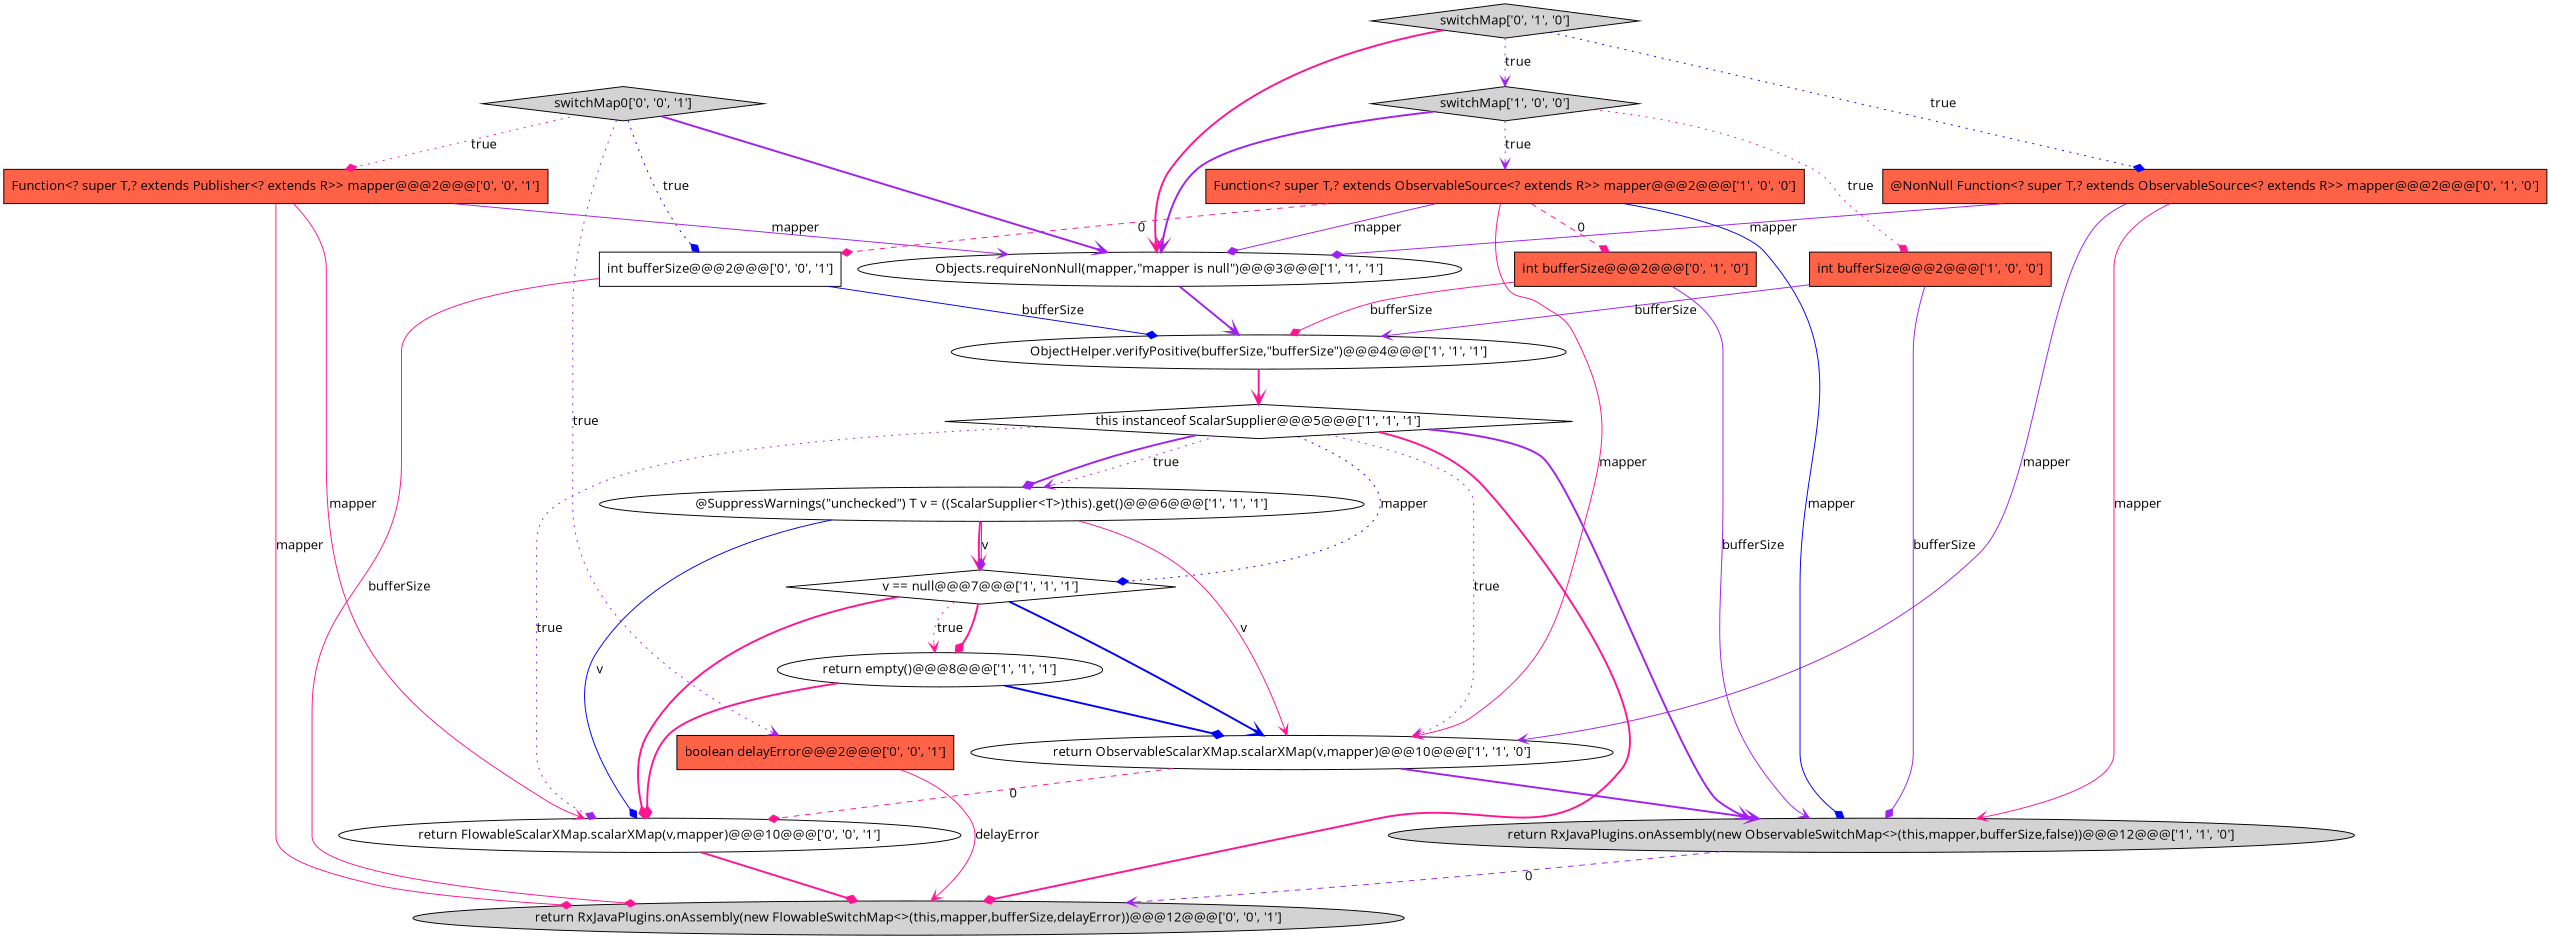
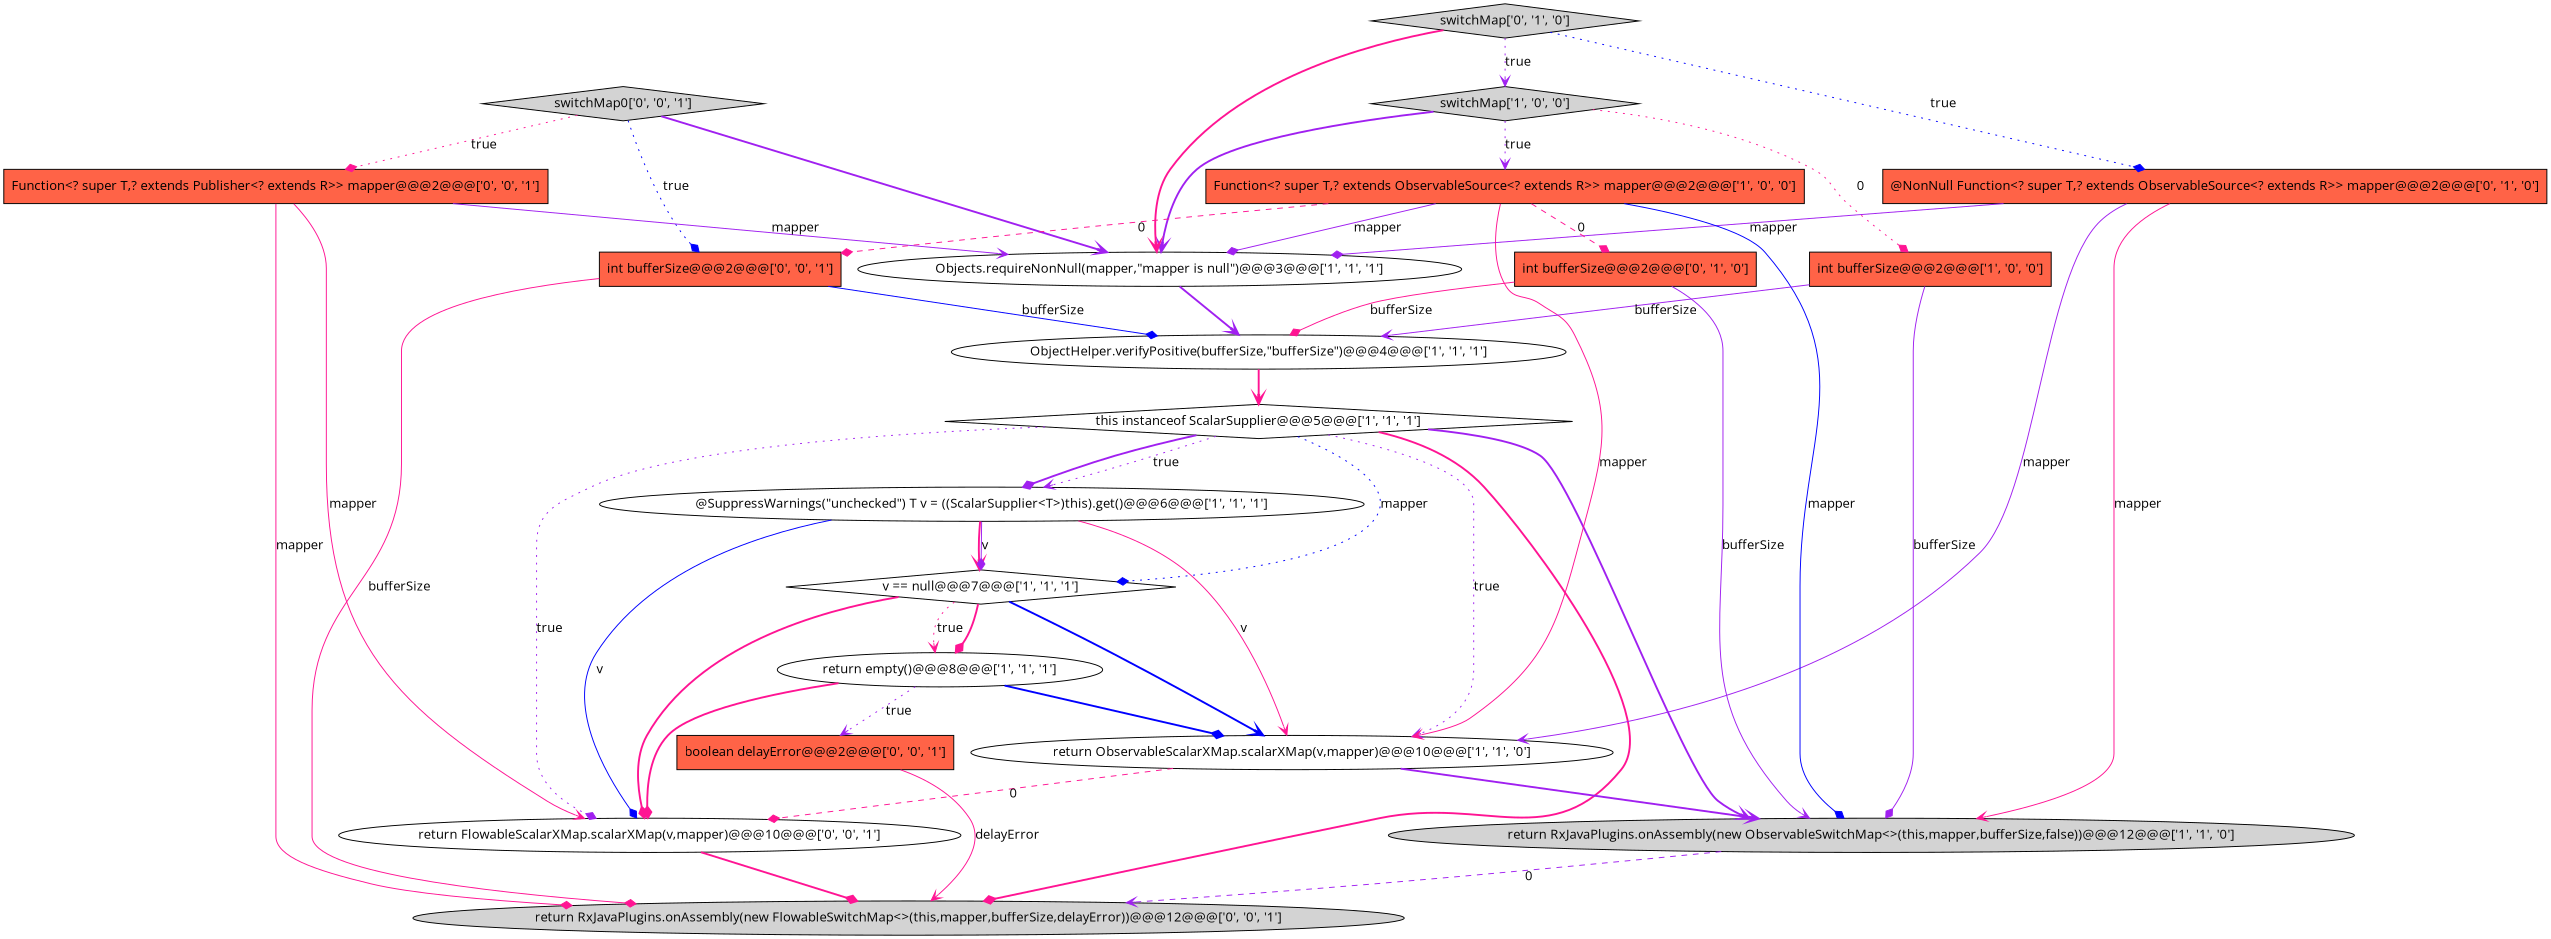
(1861, 186) -> (1861, 186)
(720, 269) -> (720, 269)
(573, 467) -> (882, 708)
